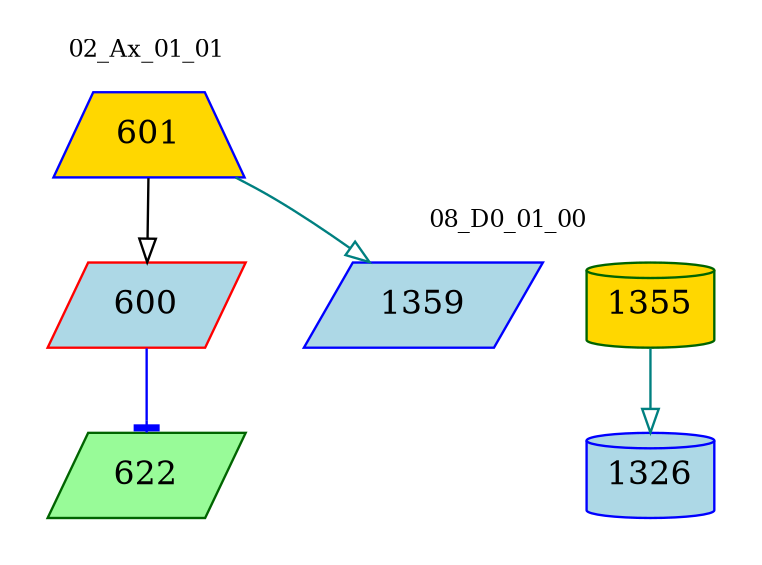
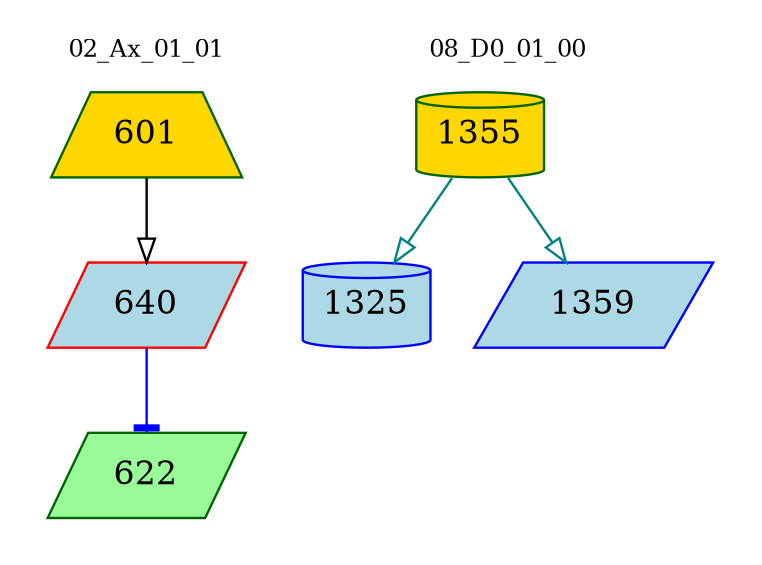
(149, 135) -> (147, 135)
(300, 214) -> (530, 210)
(147, 305) -> (147, 305)
(650, 475) -> (367, 305)
